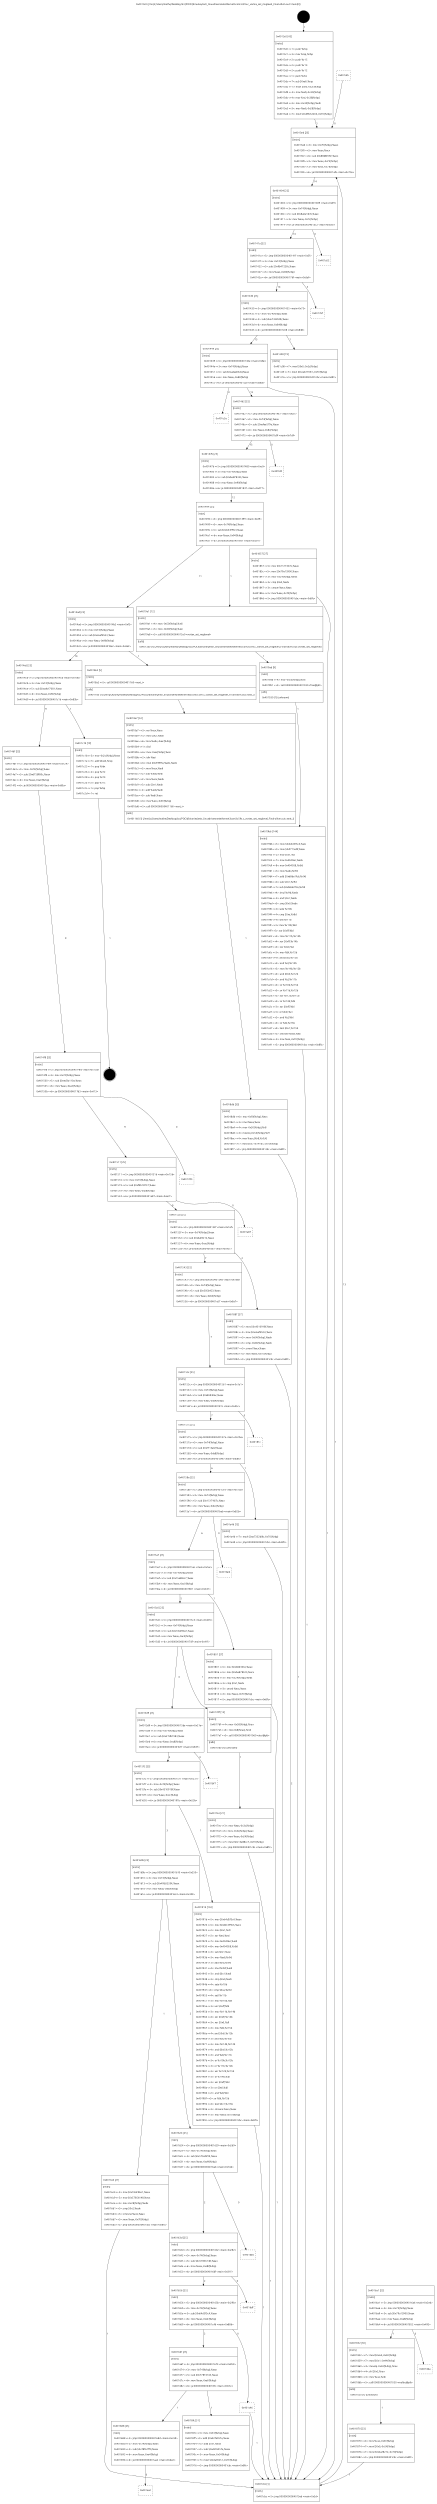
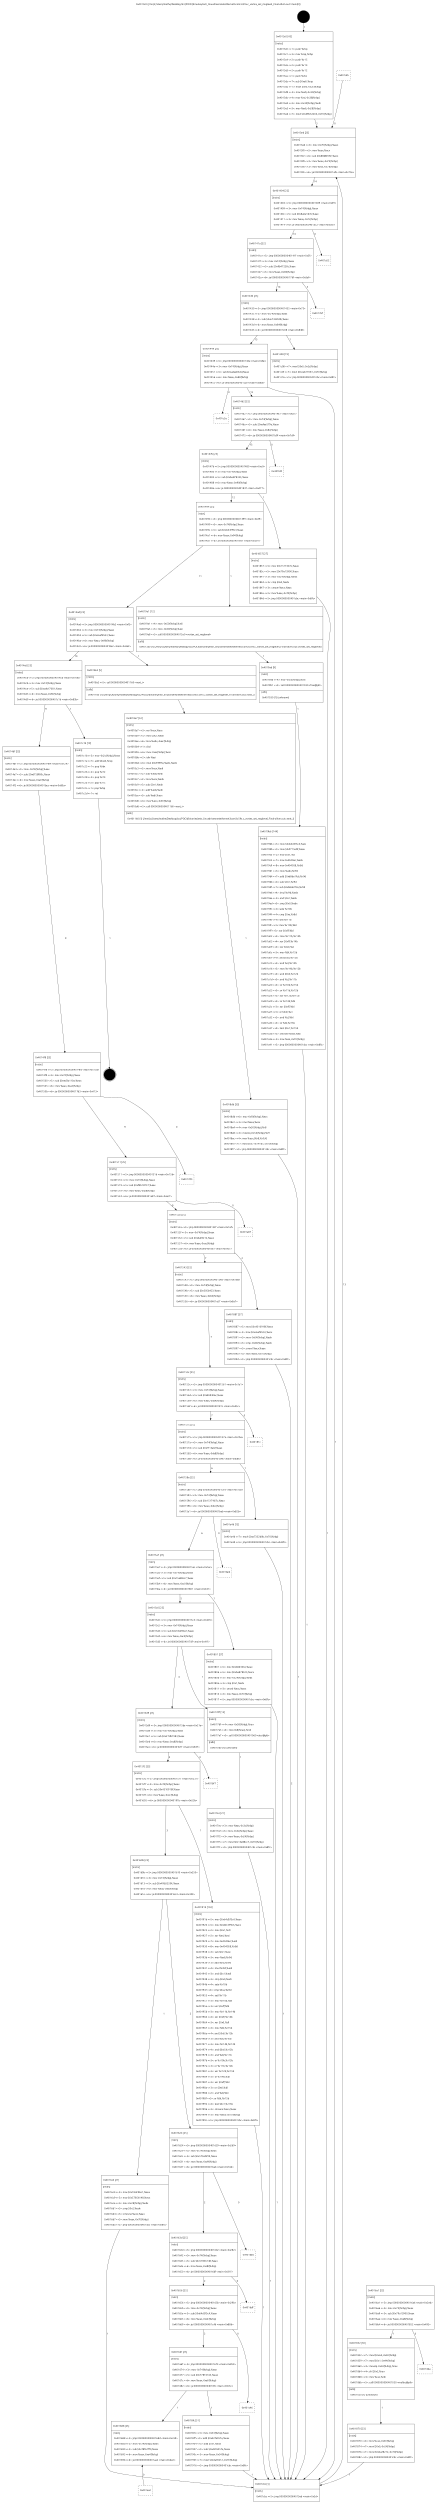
none -> (272, 519)
(252, 2447) -> (249, 2475)
(145, 2474) -> (142, 2476)
